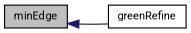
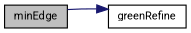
(94, 24) -> (82, 9)
